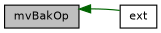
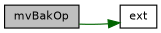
(105, 9) -> (94, 24)
